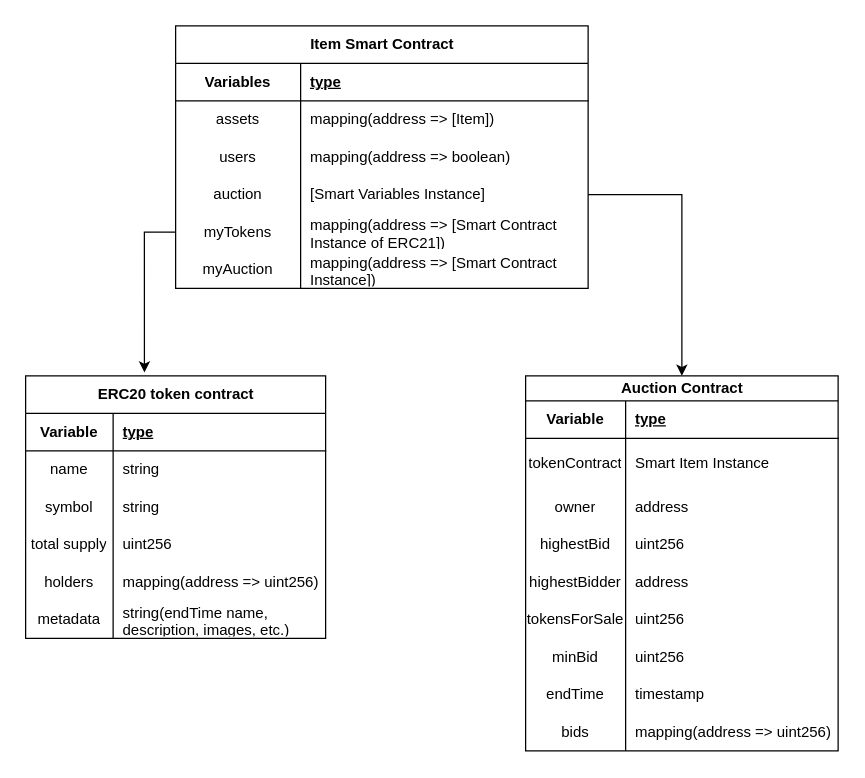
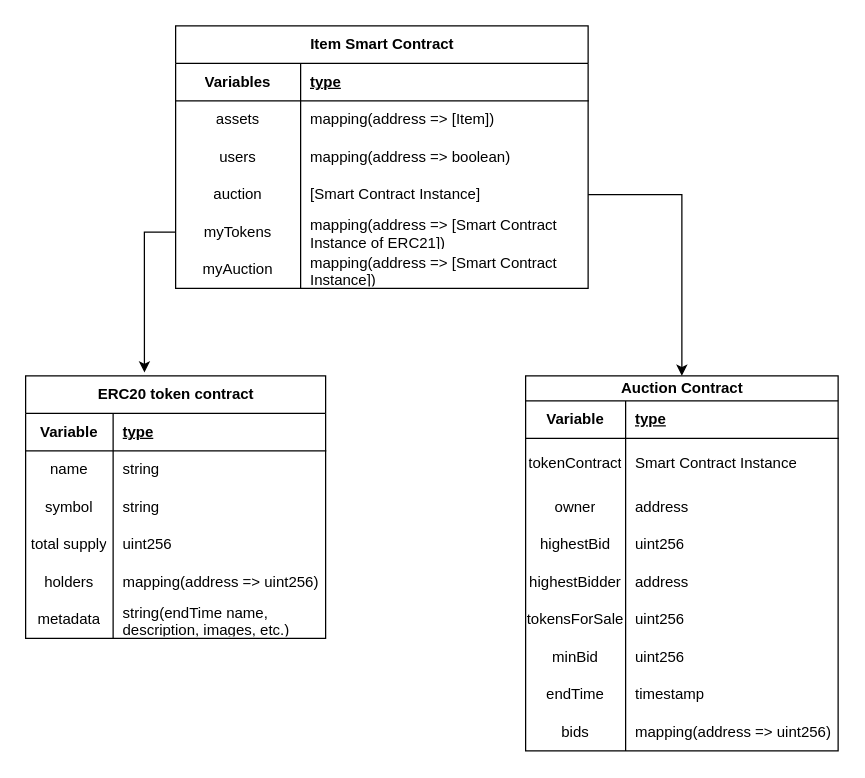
(412, 194) -> (412, 194)
(712, 463) -> (728, 463)
